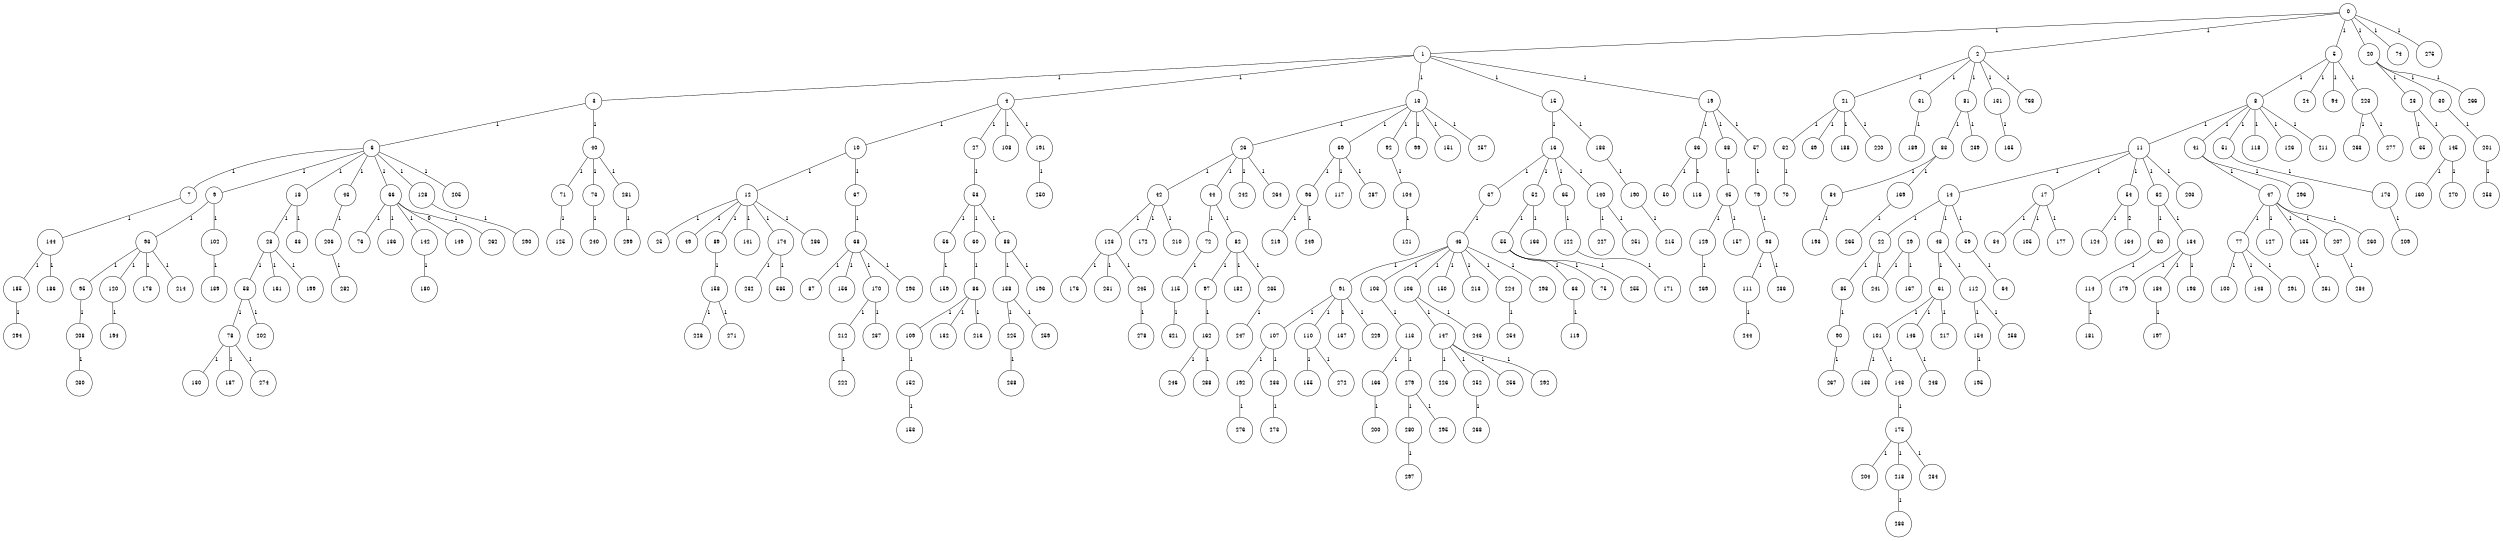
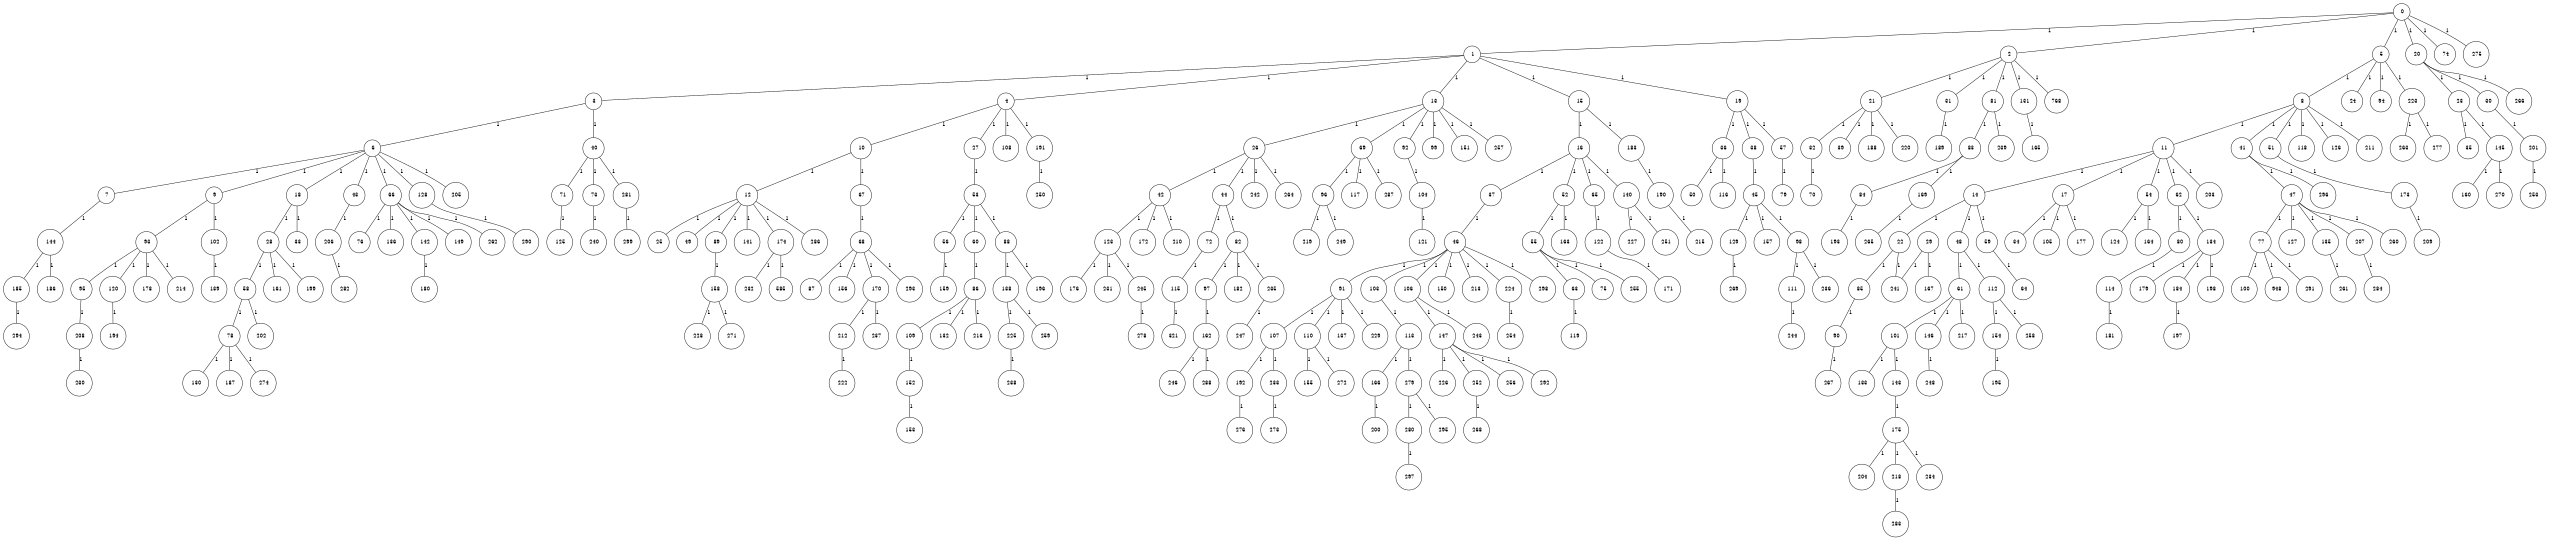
(429, 219) -> (429, 219)
(1762, 219) -> (1776, 219)
(2130, 219) -> (2150, 219)
(2258, 289) -> (2277, 289)
